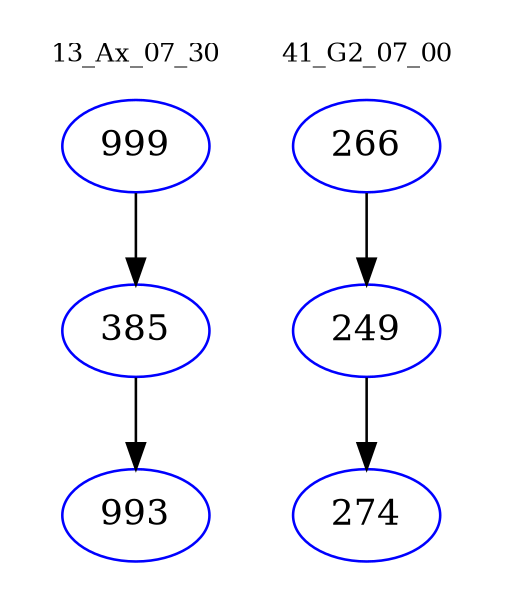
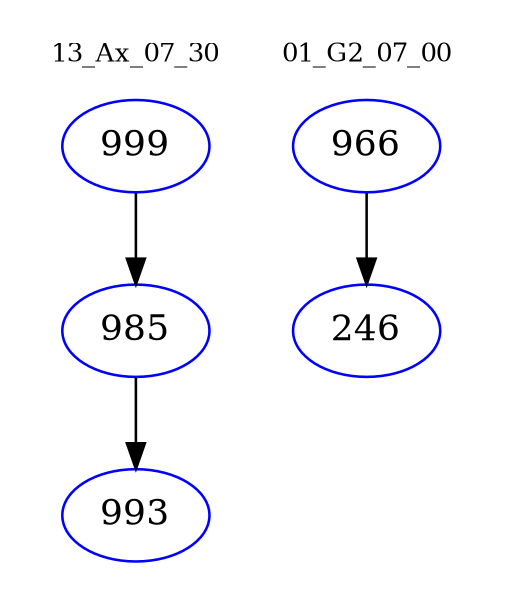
(368, 55) -> (368, 55)
(367, 146) -> (367, 146)
(136, 331) -> (136, 331)
(367, 331) -> (367, 331)
(367, 515) -> none
